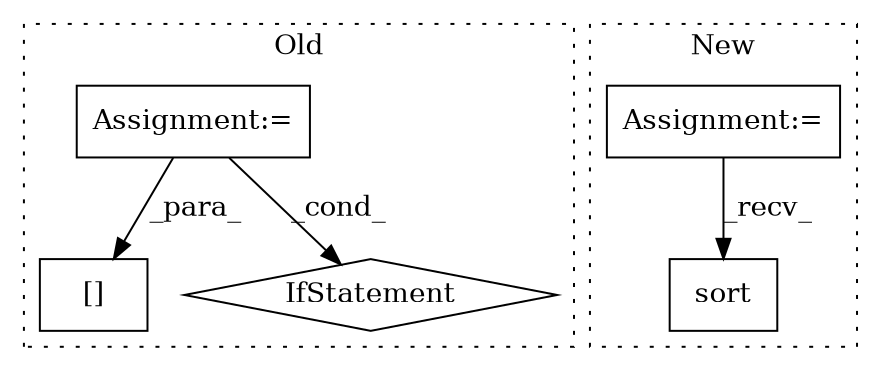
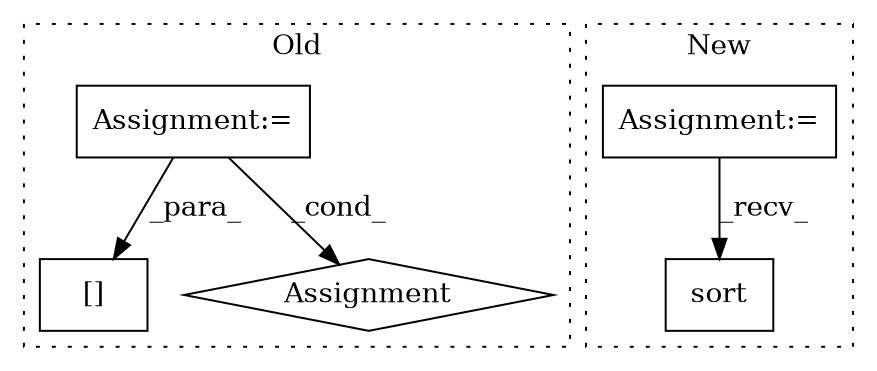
(371, 295) -> (369, 295)
